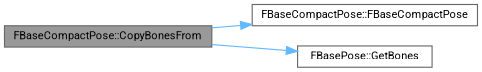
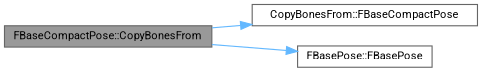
(365, 15) -> (365, 15)
(365, 57) -> (365, 57)
